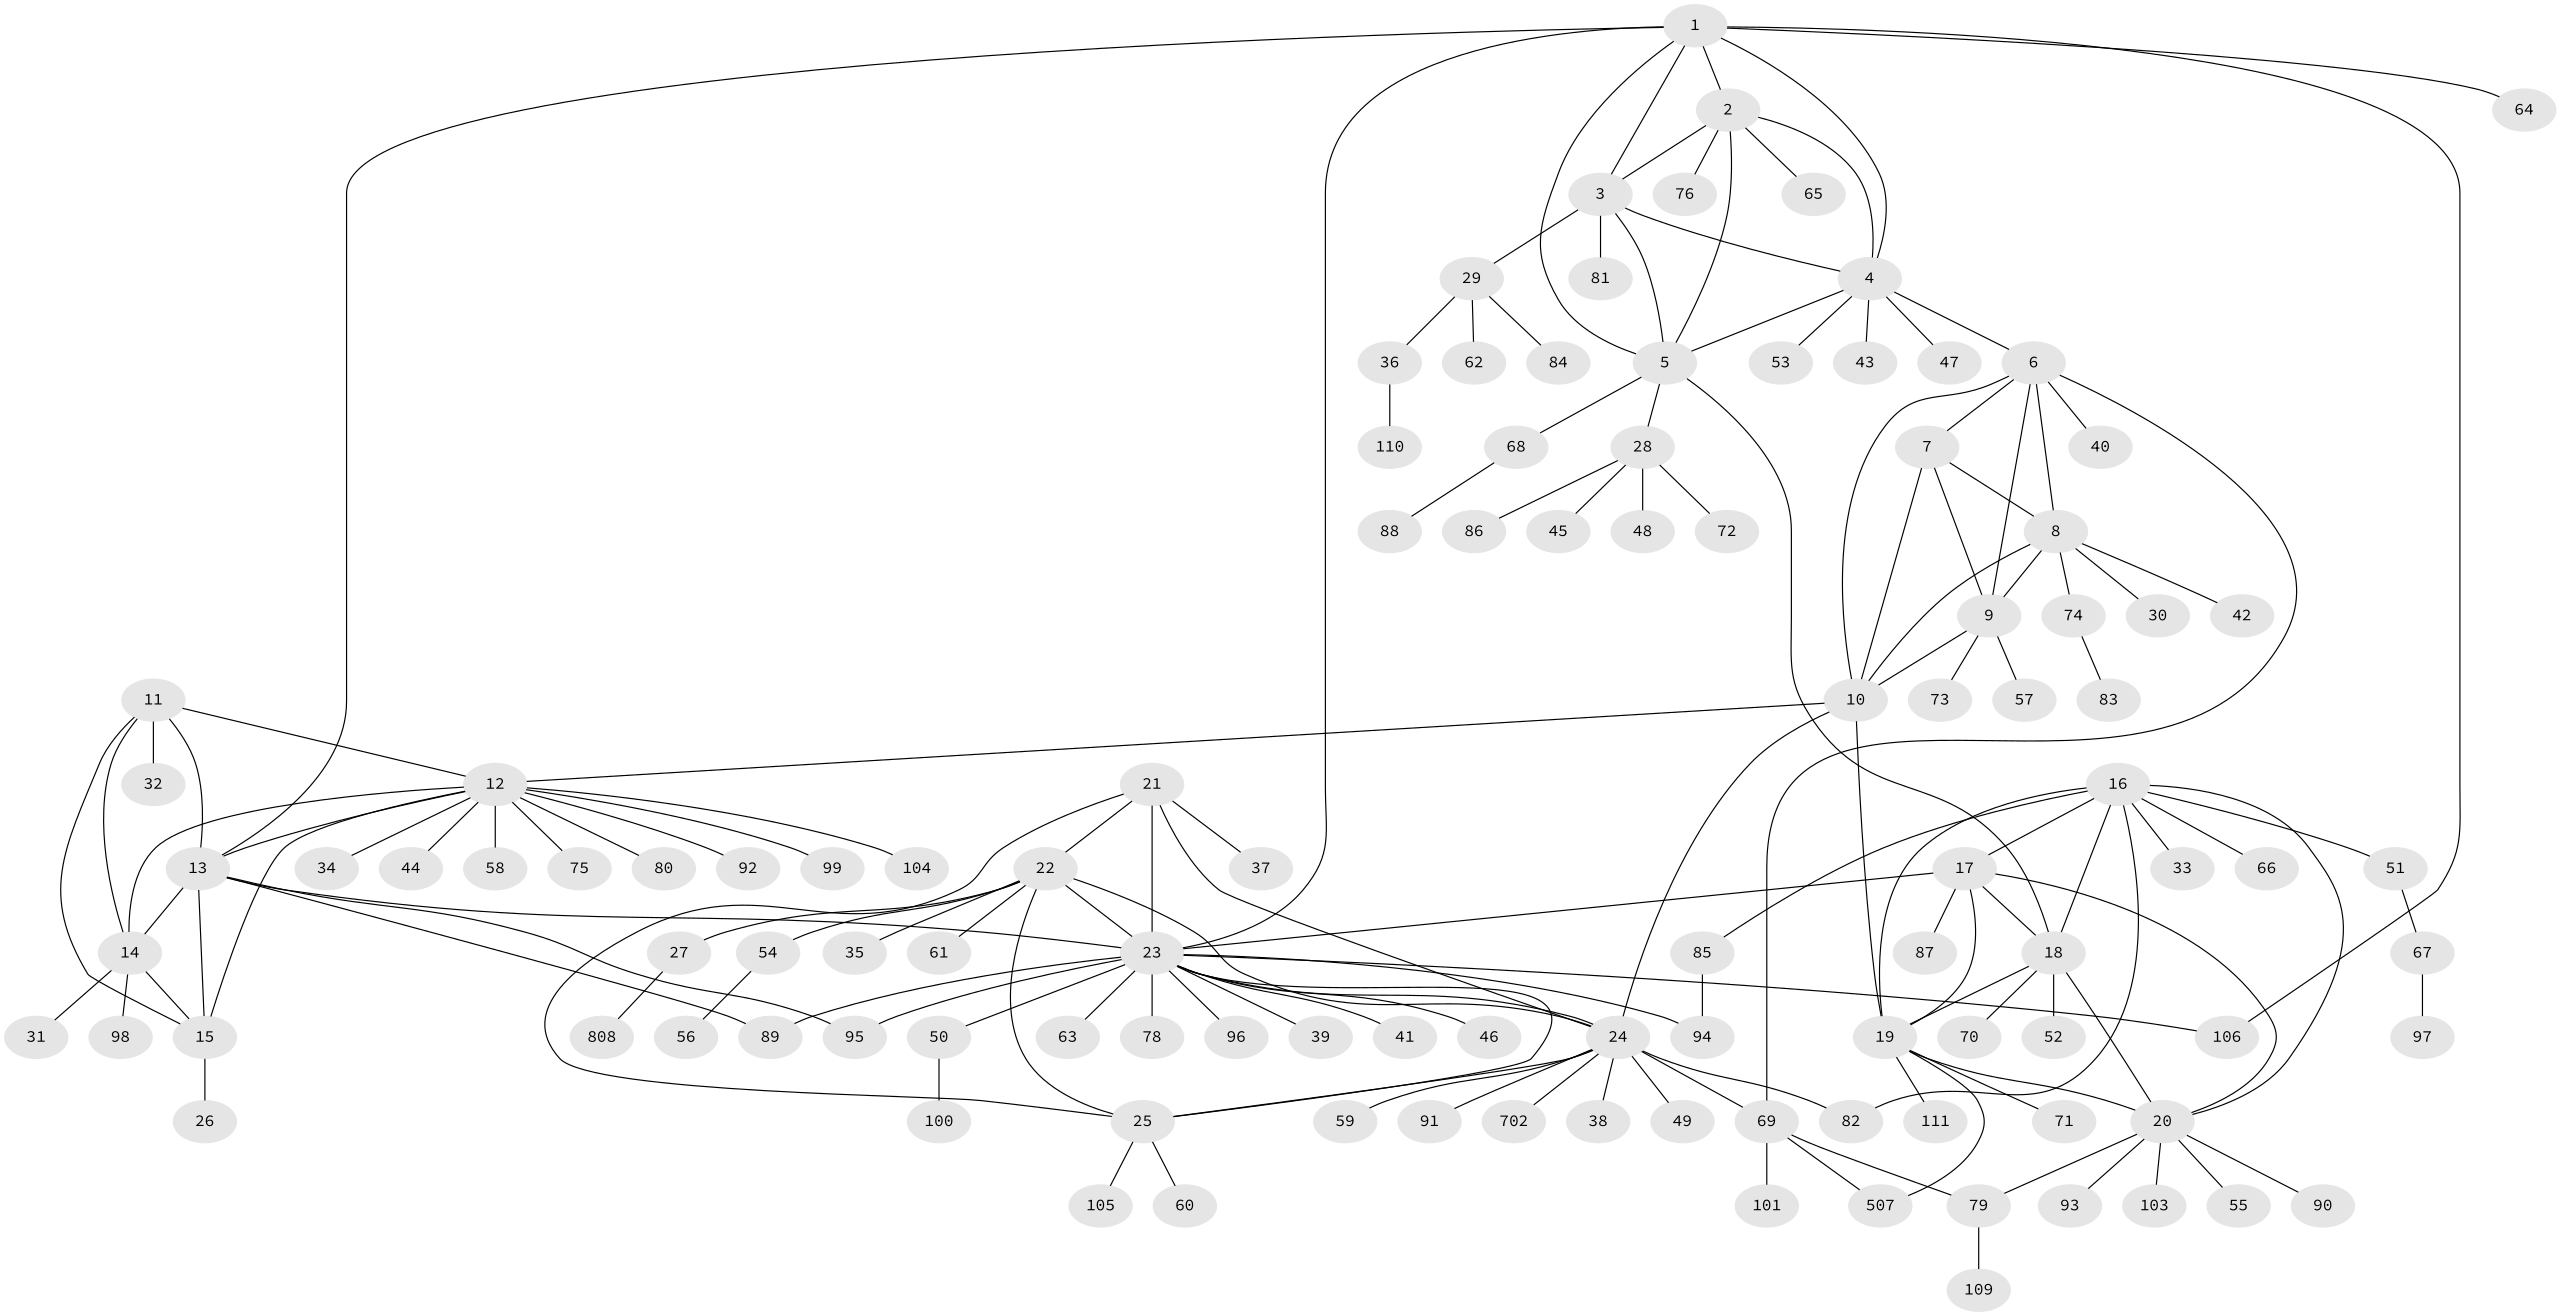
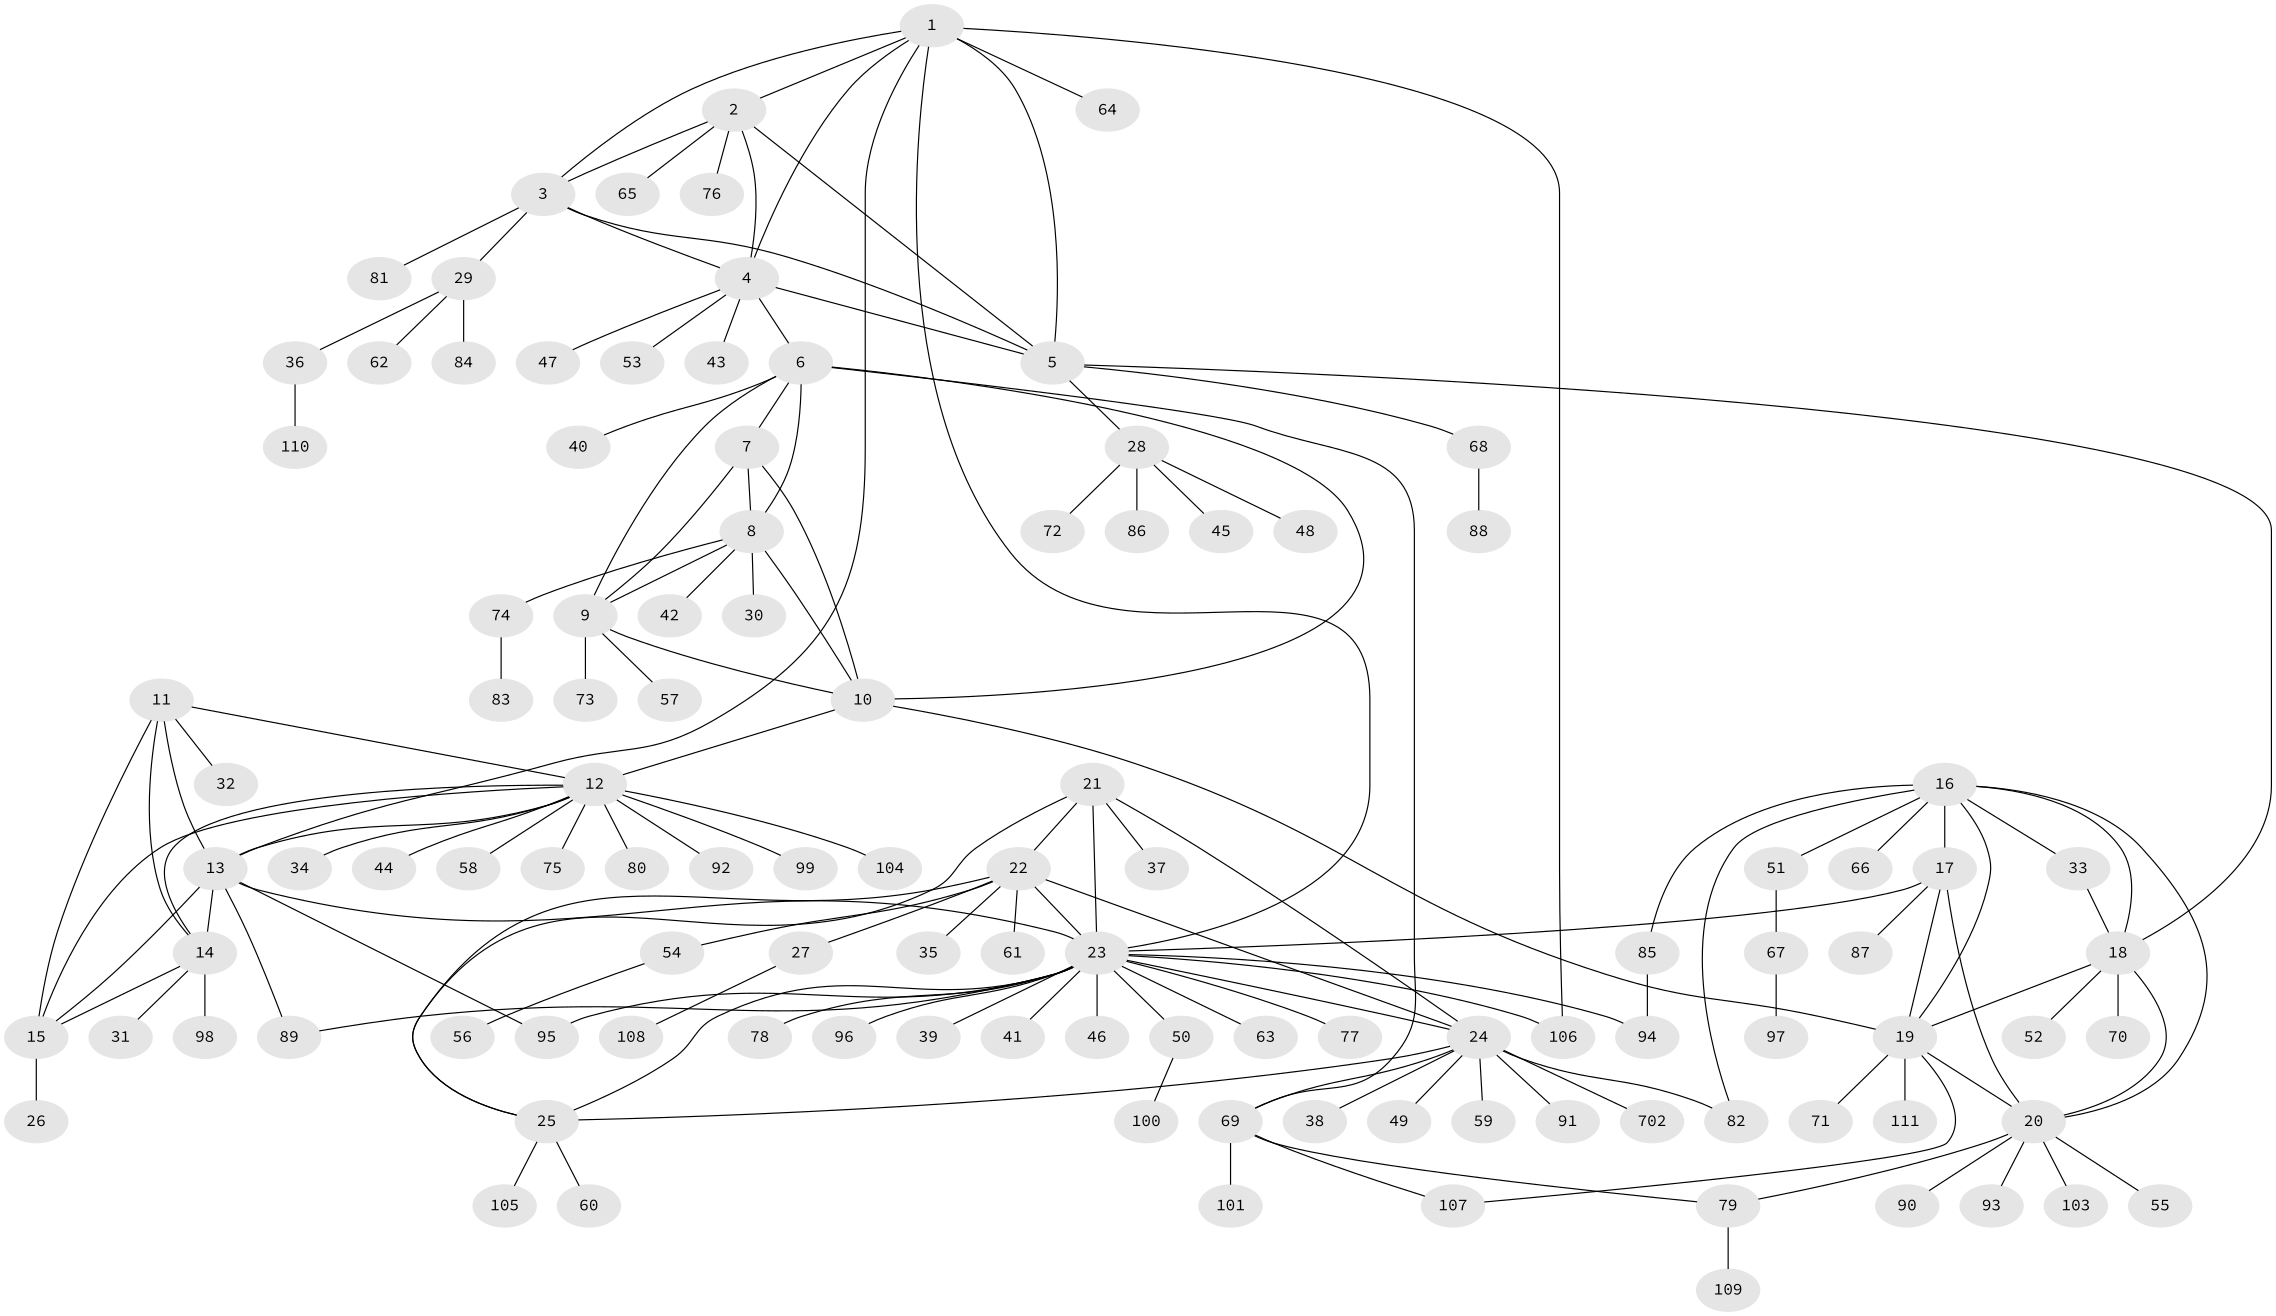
(1694, 841) -> none
(2009, 911) -> (2098, 911)
(602, 1037) -> (631, 1037)
none -> (1350, 1037)
(1880, 1206) -> (1453, 1206)
